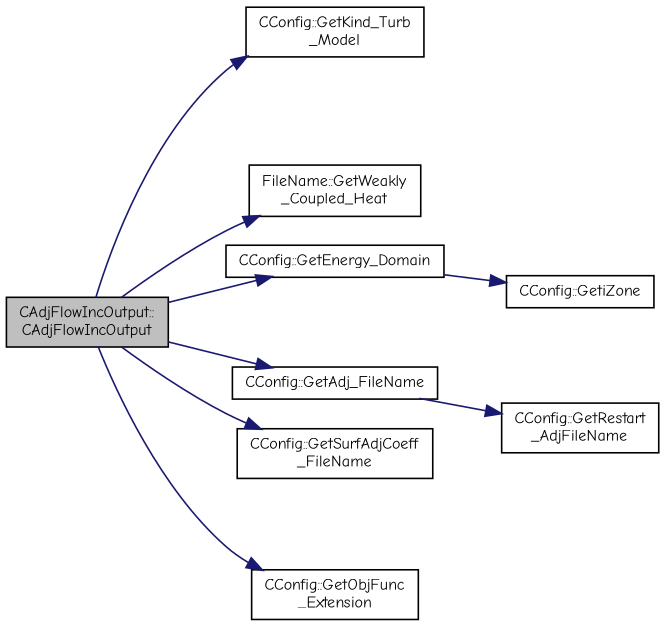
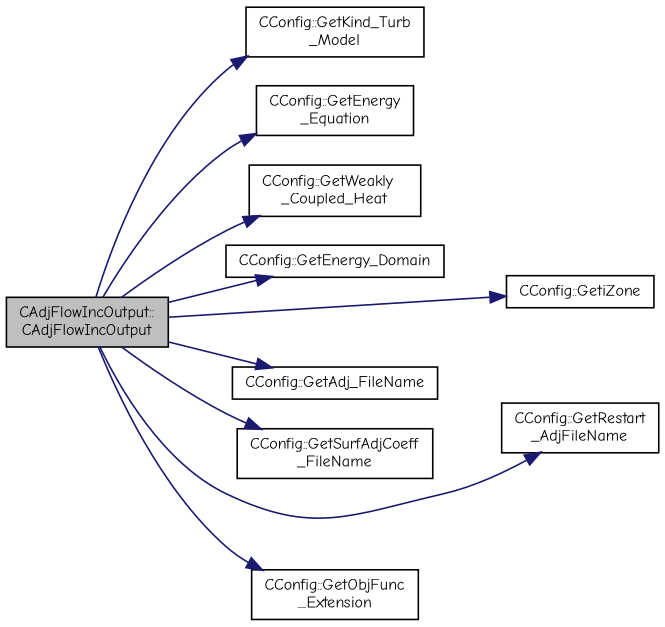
none -> (335, 111)
(335, 191) -> (335, 191)
(467, 278) -> (329, 307)
(452, 405) -> (281, 514)
